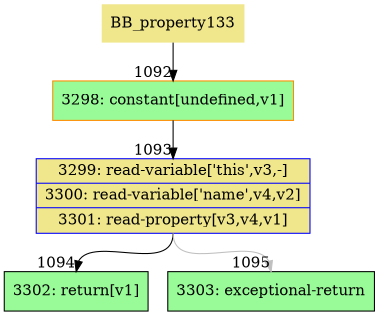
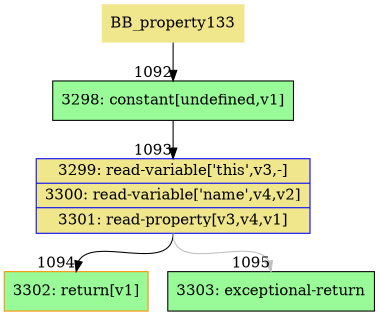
(173, 101) -> (173, 101)
(76, 291) -> (76, 291)
